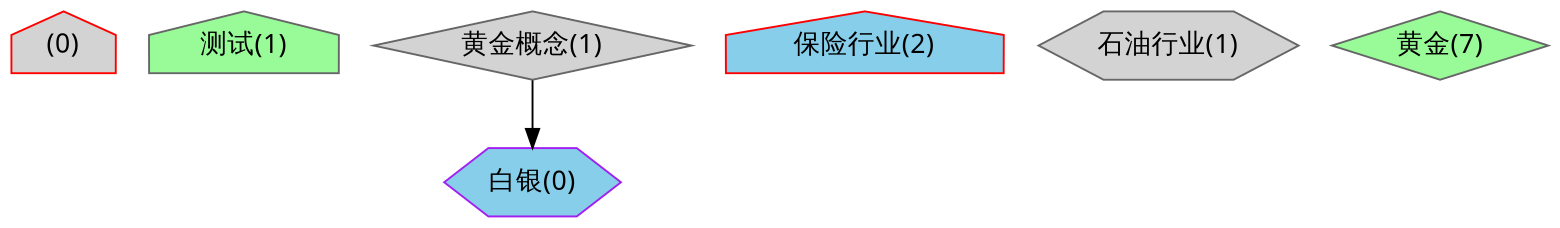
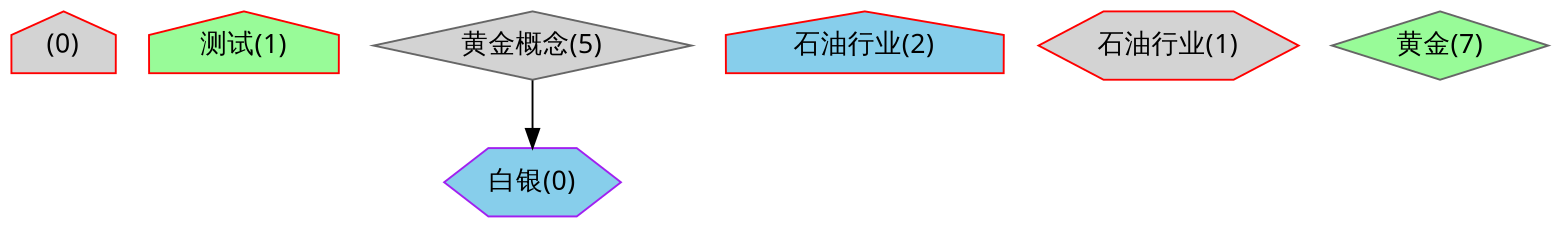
(244, 46) -> (244, 46)
(533, 46) -> (533, 46)
(865, 46) -> (865, 46)
(1169, 46) -> (1169, 46)
